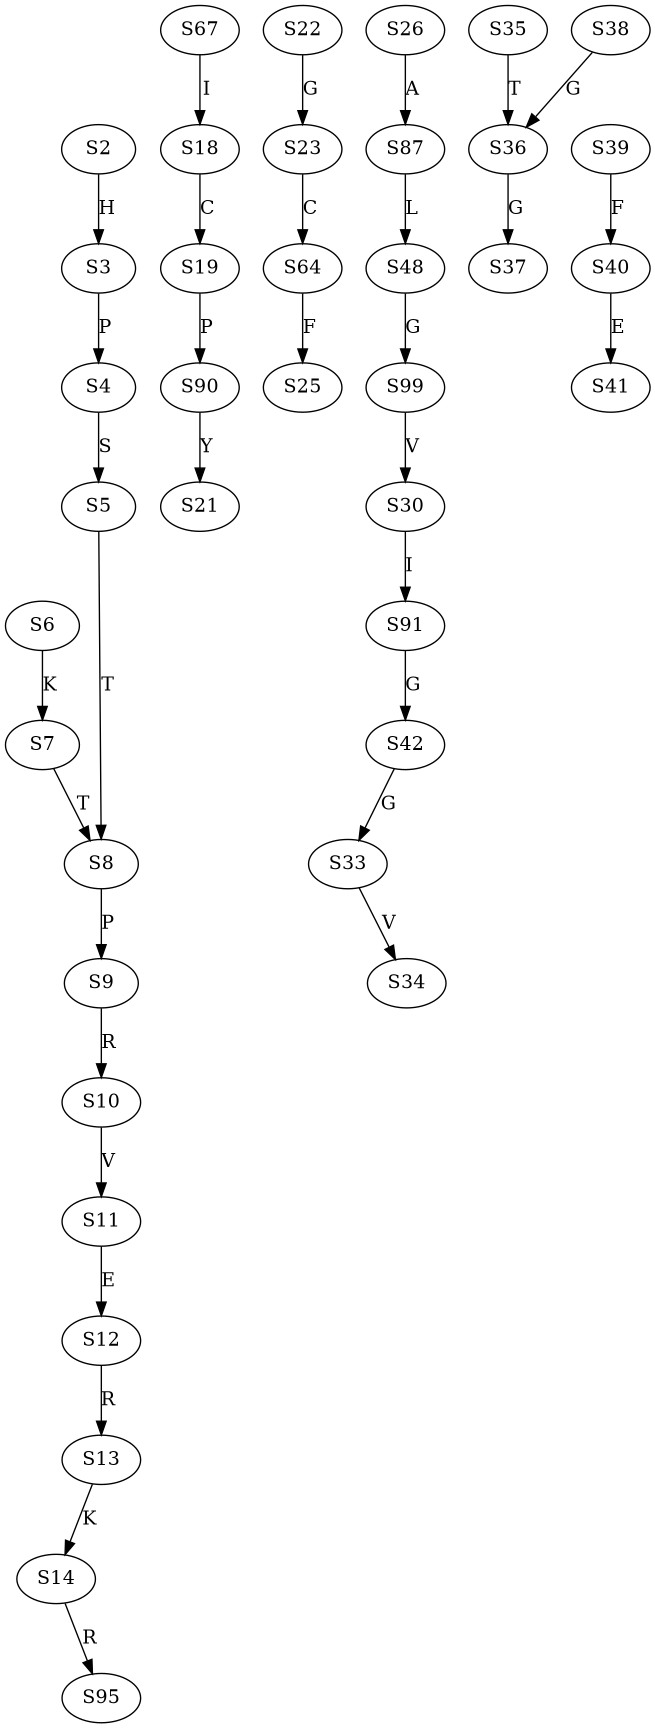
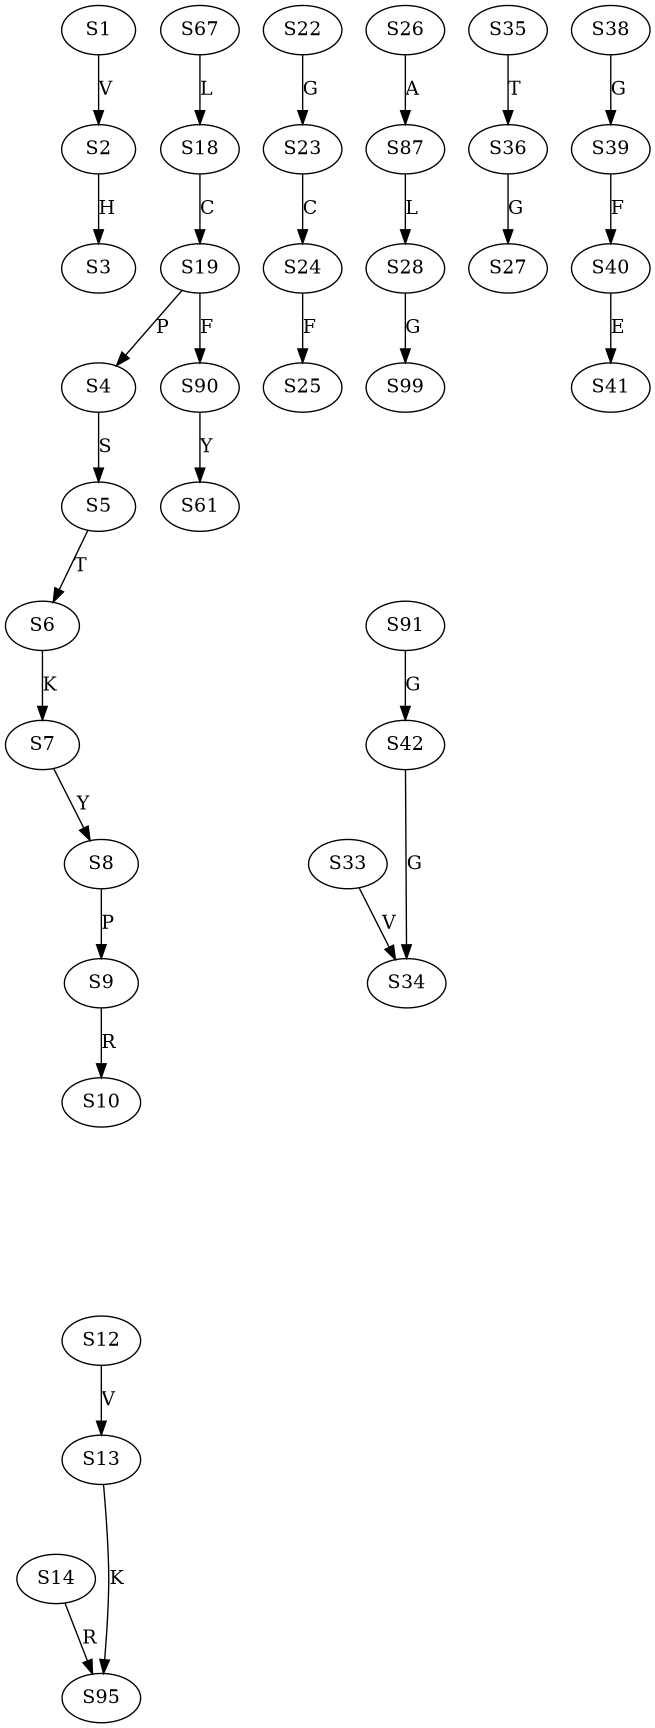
none -> (99, 30)
(564, 85) -> (611, 83)
(207, 90) -> (207, 90)
(303, 268) -> (303, 268)
(405, 268) -> (405, 268)
(508, 268) -> (508, 268)
(99, 321) -> (154, 323)
(207, 328) -> (207, 328)
(200, 507) -> (200, 507)
(405, 507) -> none
(100, 679) -> (74, 560)
(380, 798) -> (406, 857)
(84, 805) -> (84, 805)
(101, 1222) -> none
(108, 1400) -> (108, 1400)
(81, 1513) -> (109, 1572)
